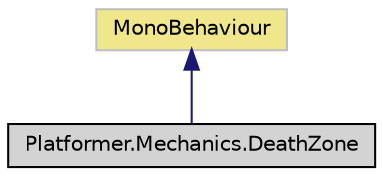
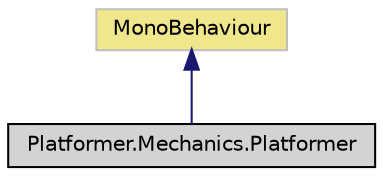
(192, 146) -> (192, 146)
